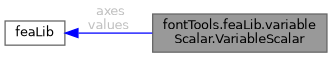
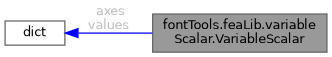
(35, 33) -> (35, 33)
